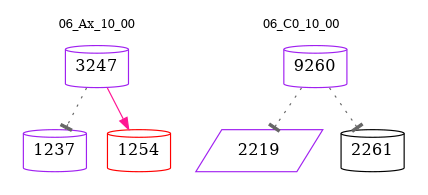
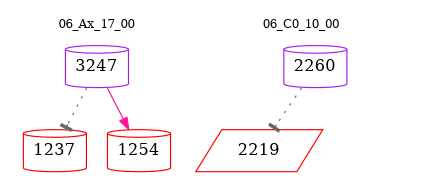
(97, 25) -> (97, 25)
(315, 67) -> (315, 67)
(55, 151) -> (55, 151)
(259, 151) -> (259, 151)
(373, 151) -> none
